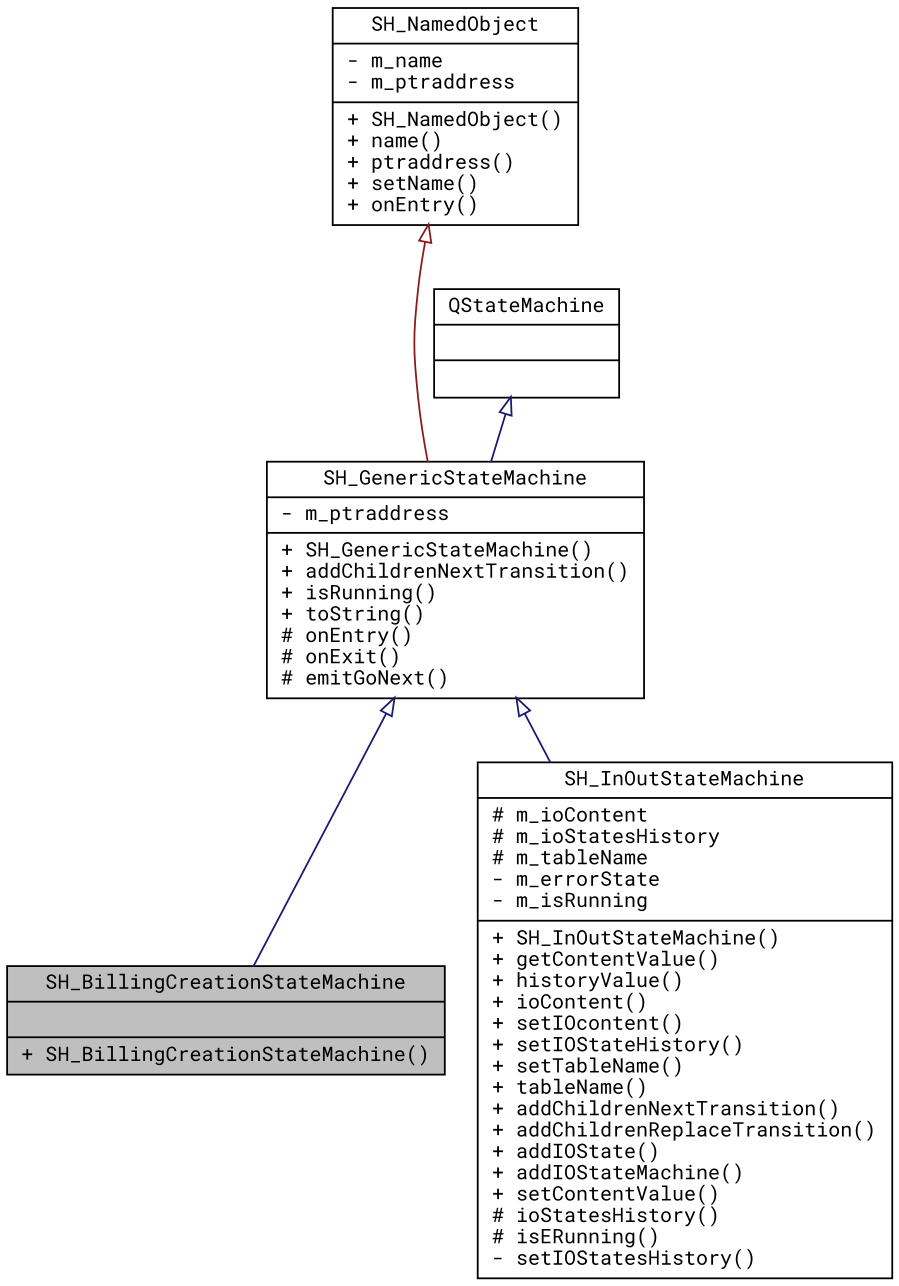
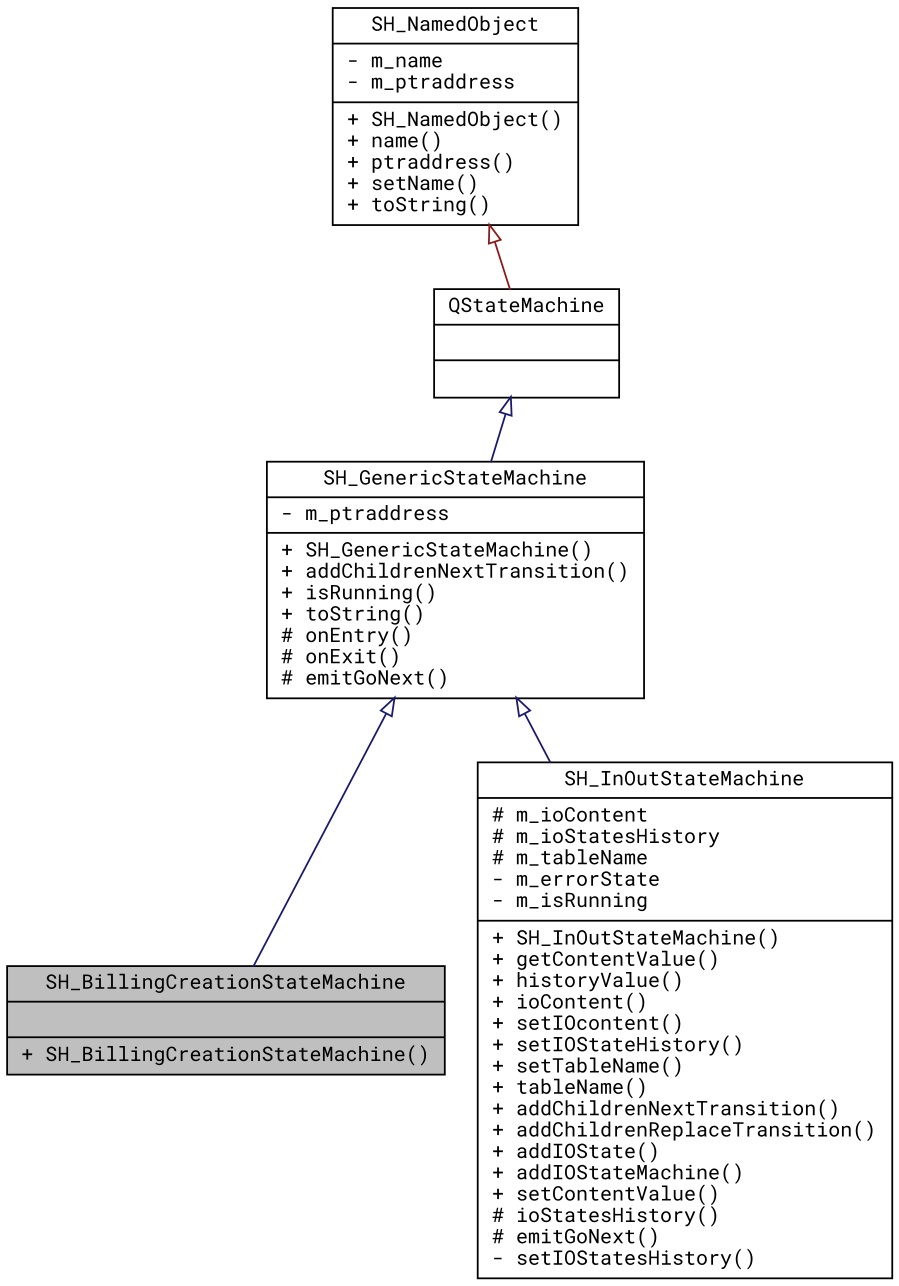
(414, 205) -> (420, 205)
(415, 352) -> (502, 266)
(576, 1237) -> (576, 1237)
